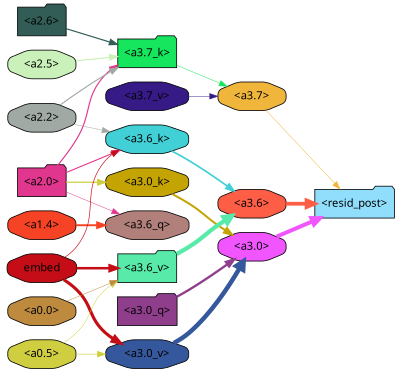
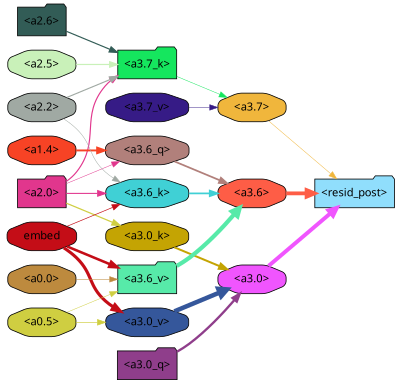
none -> (197, 171)
